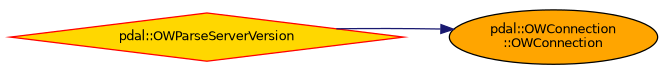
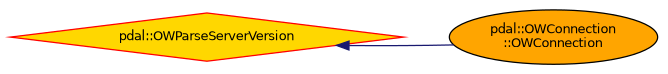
(388, 29) -> (401, 46)
